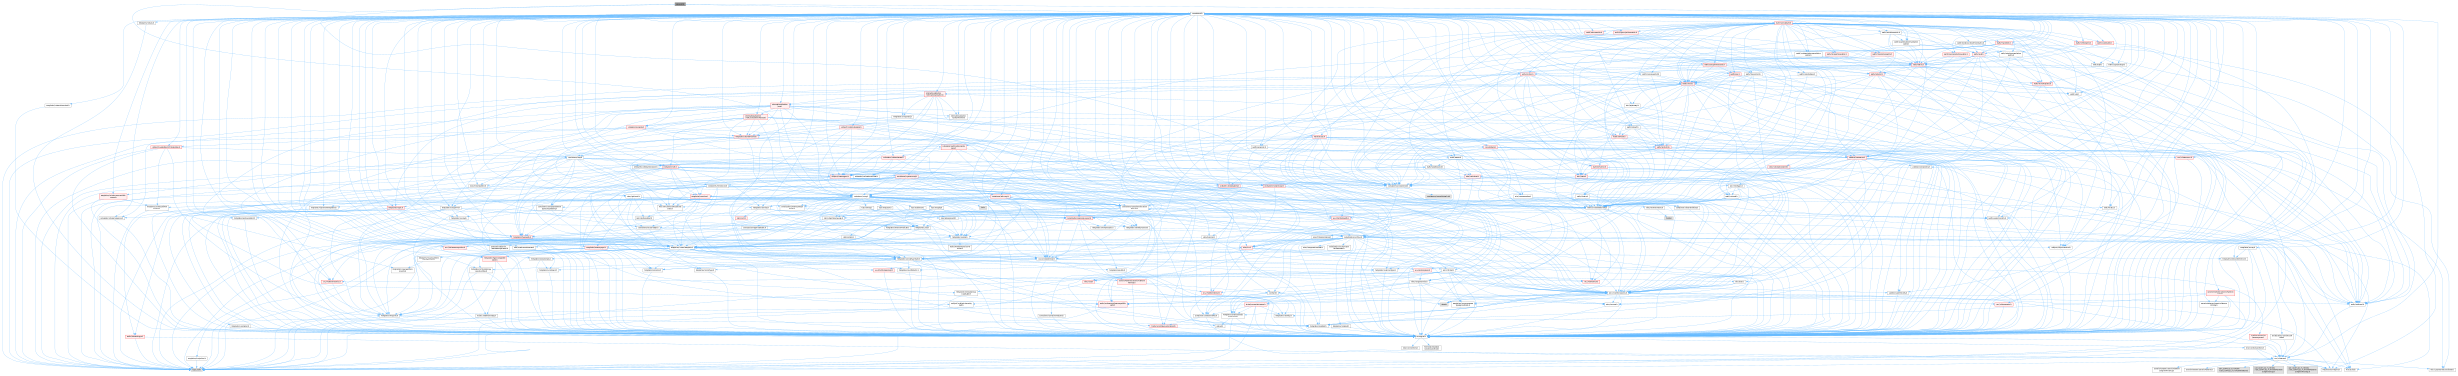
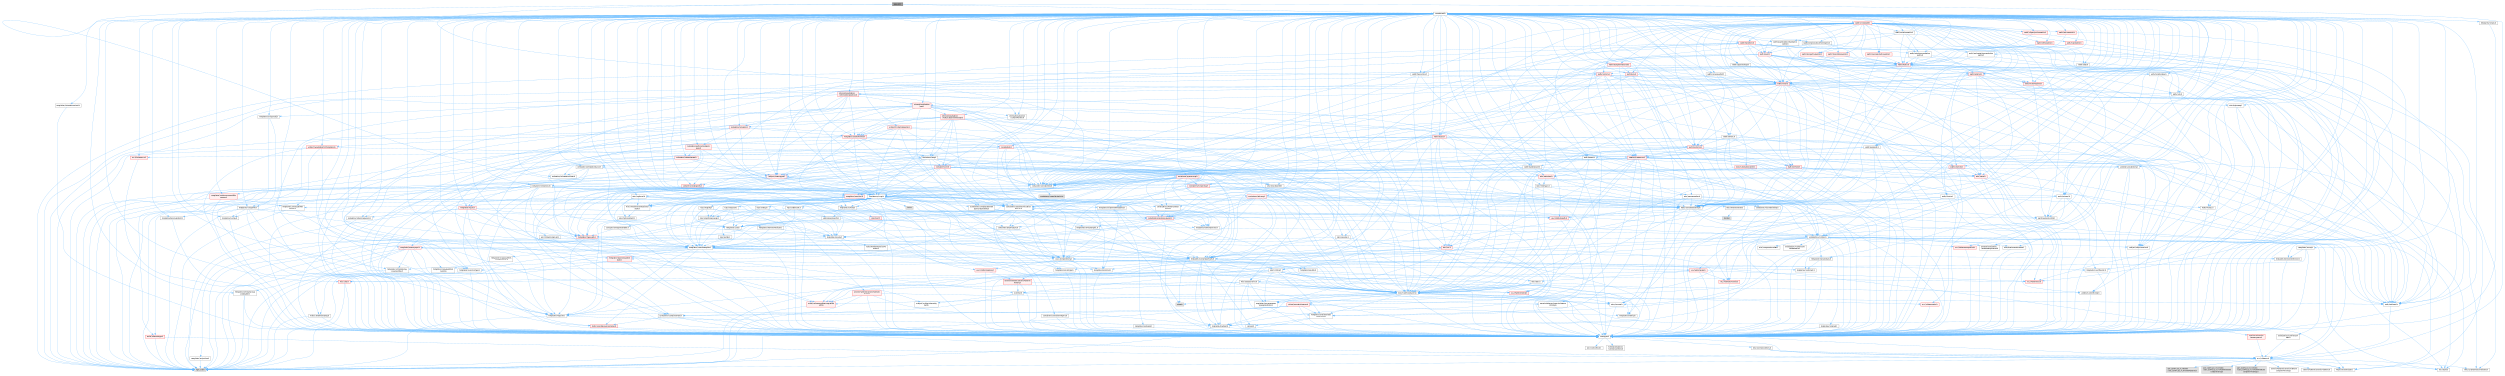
(1637, 141) -> (1744, 157)
